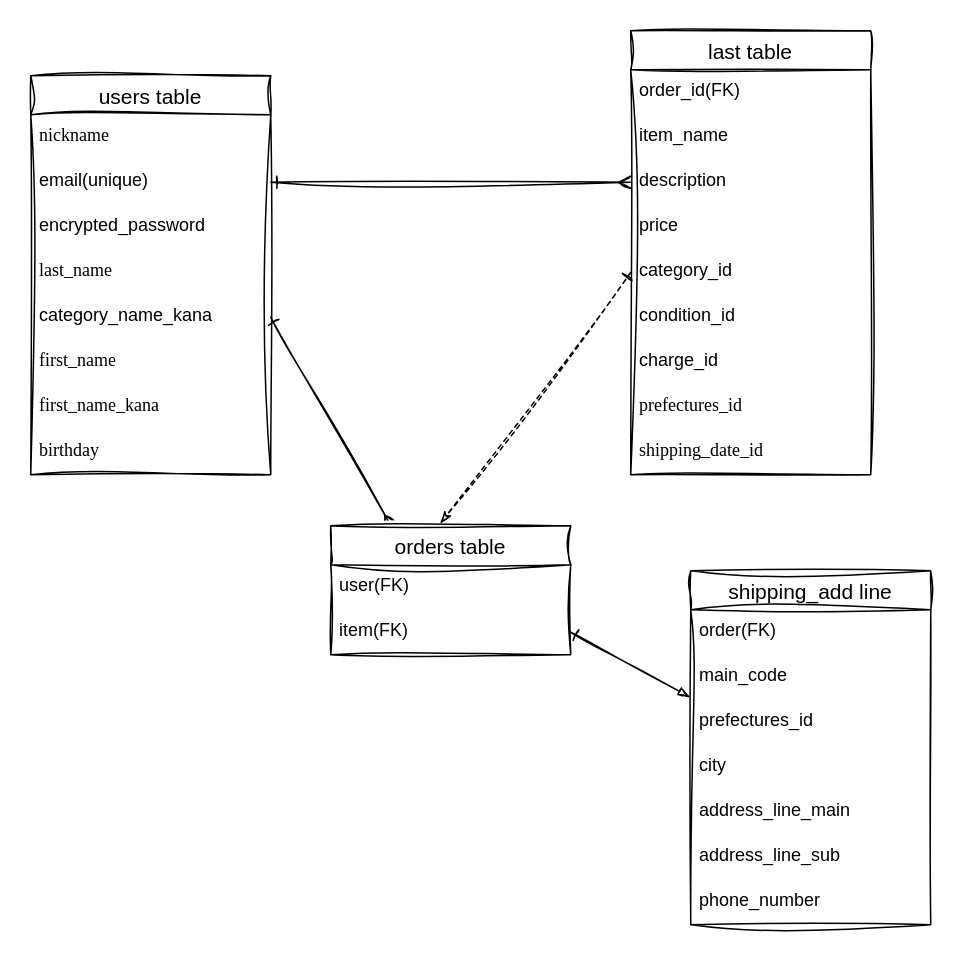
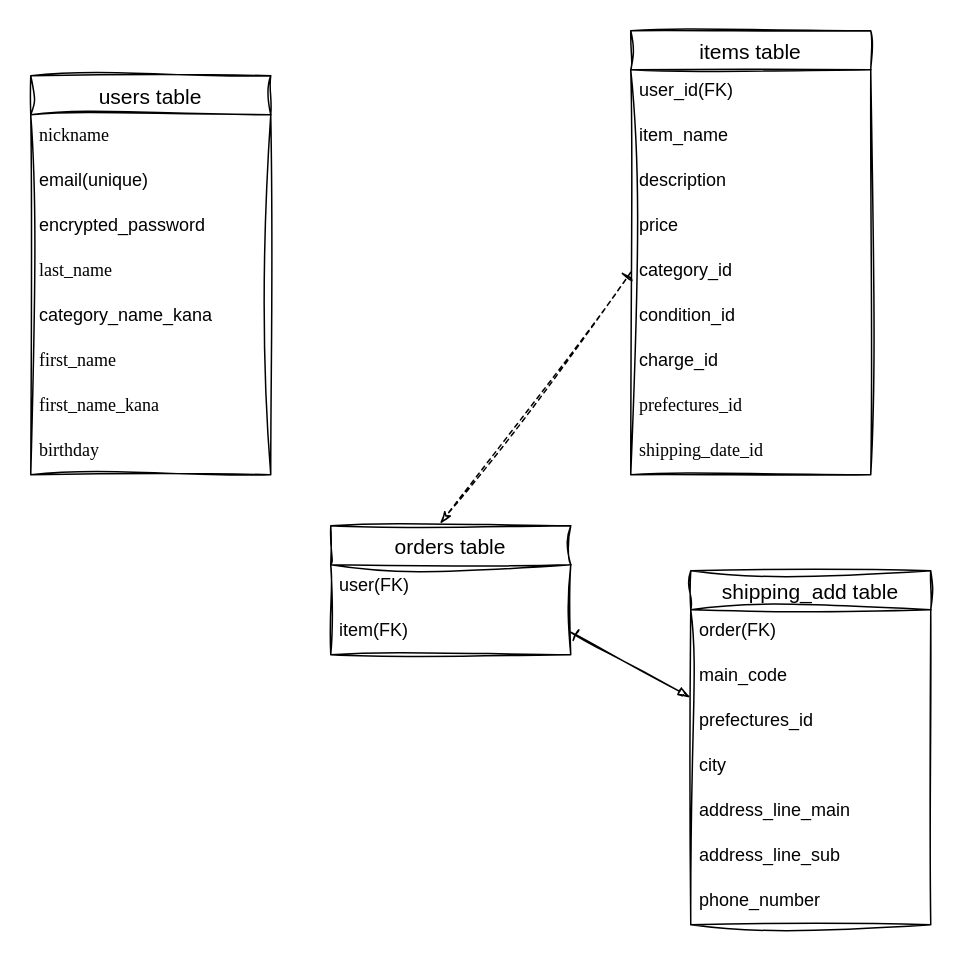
(750, 52) -> (750, 52)
(697, 90) -> (692, 90)
(451, 182) -> none
(330, 420) -> none
(810, 592) -> (810, 592)
